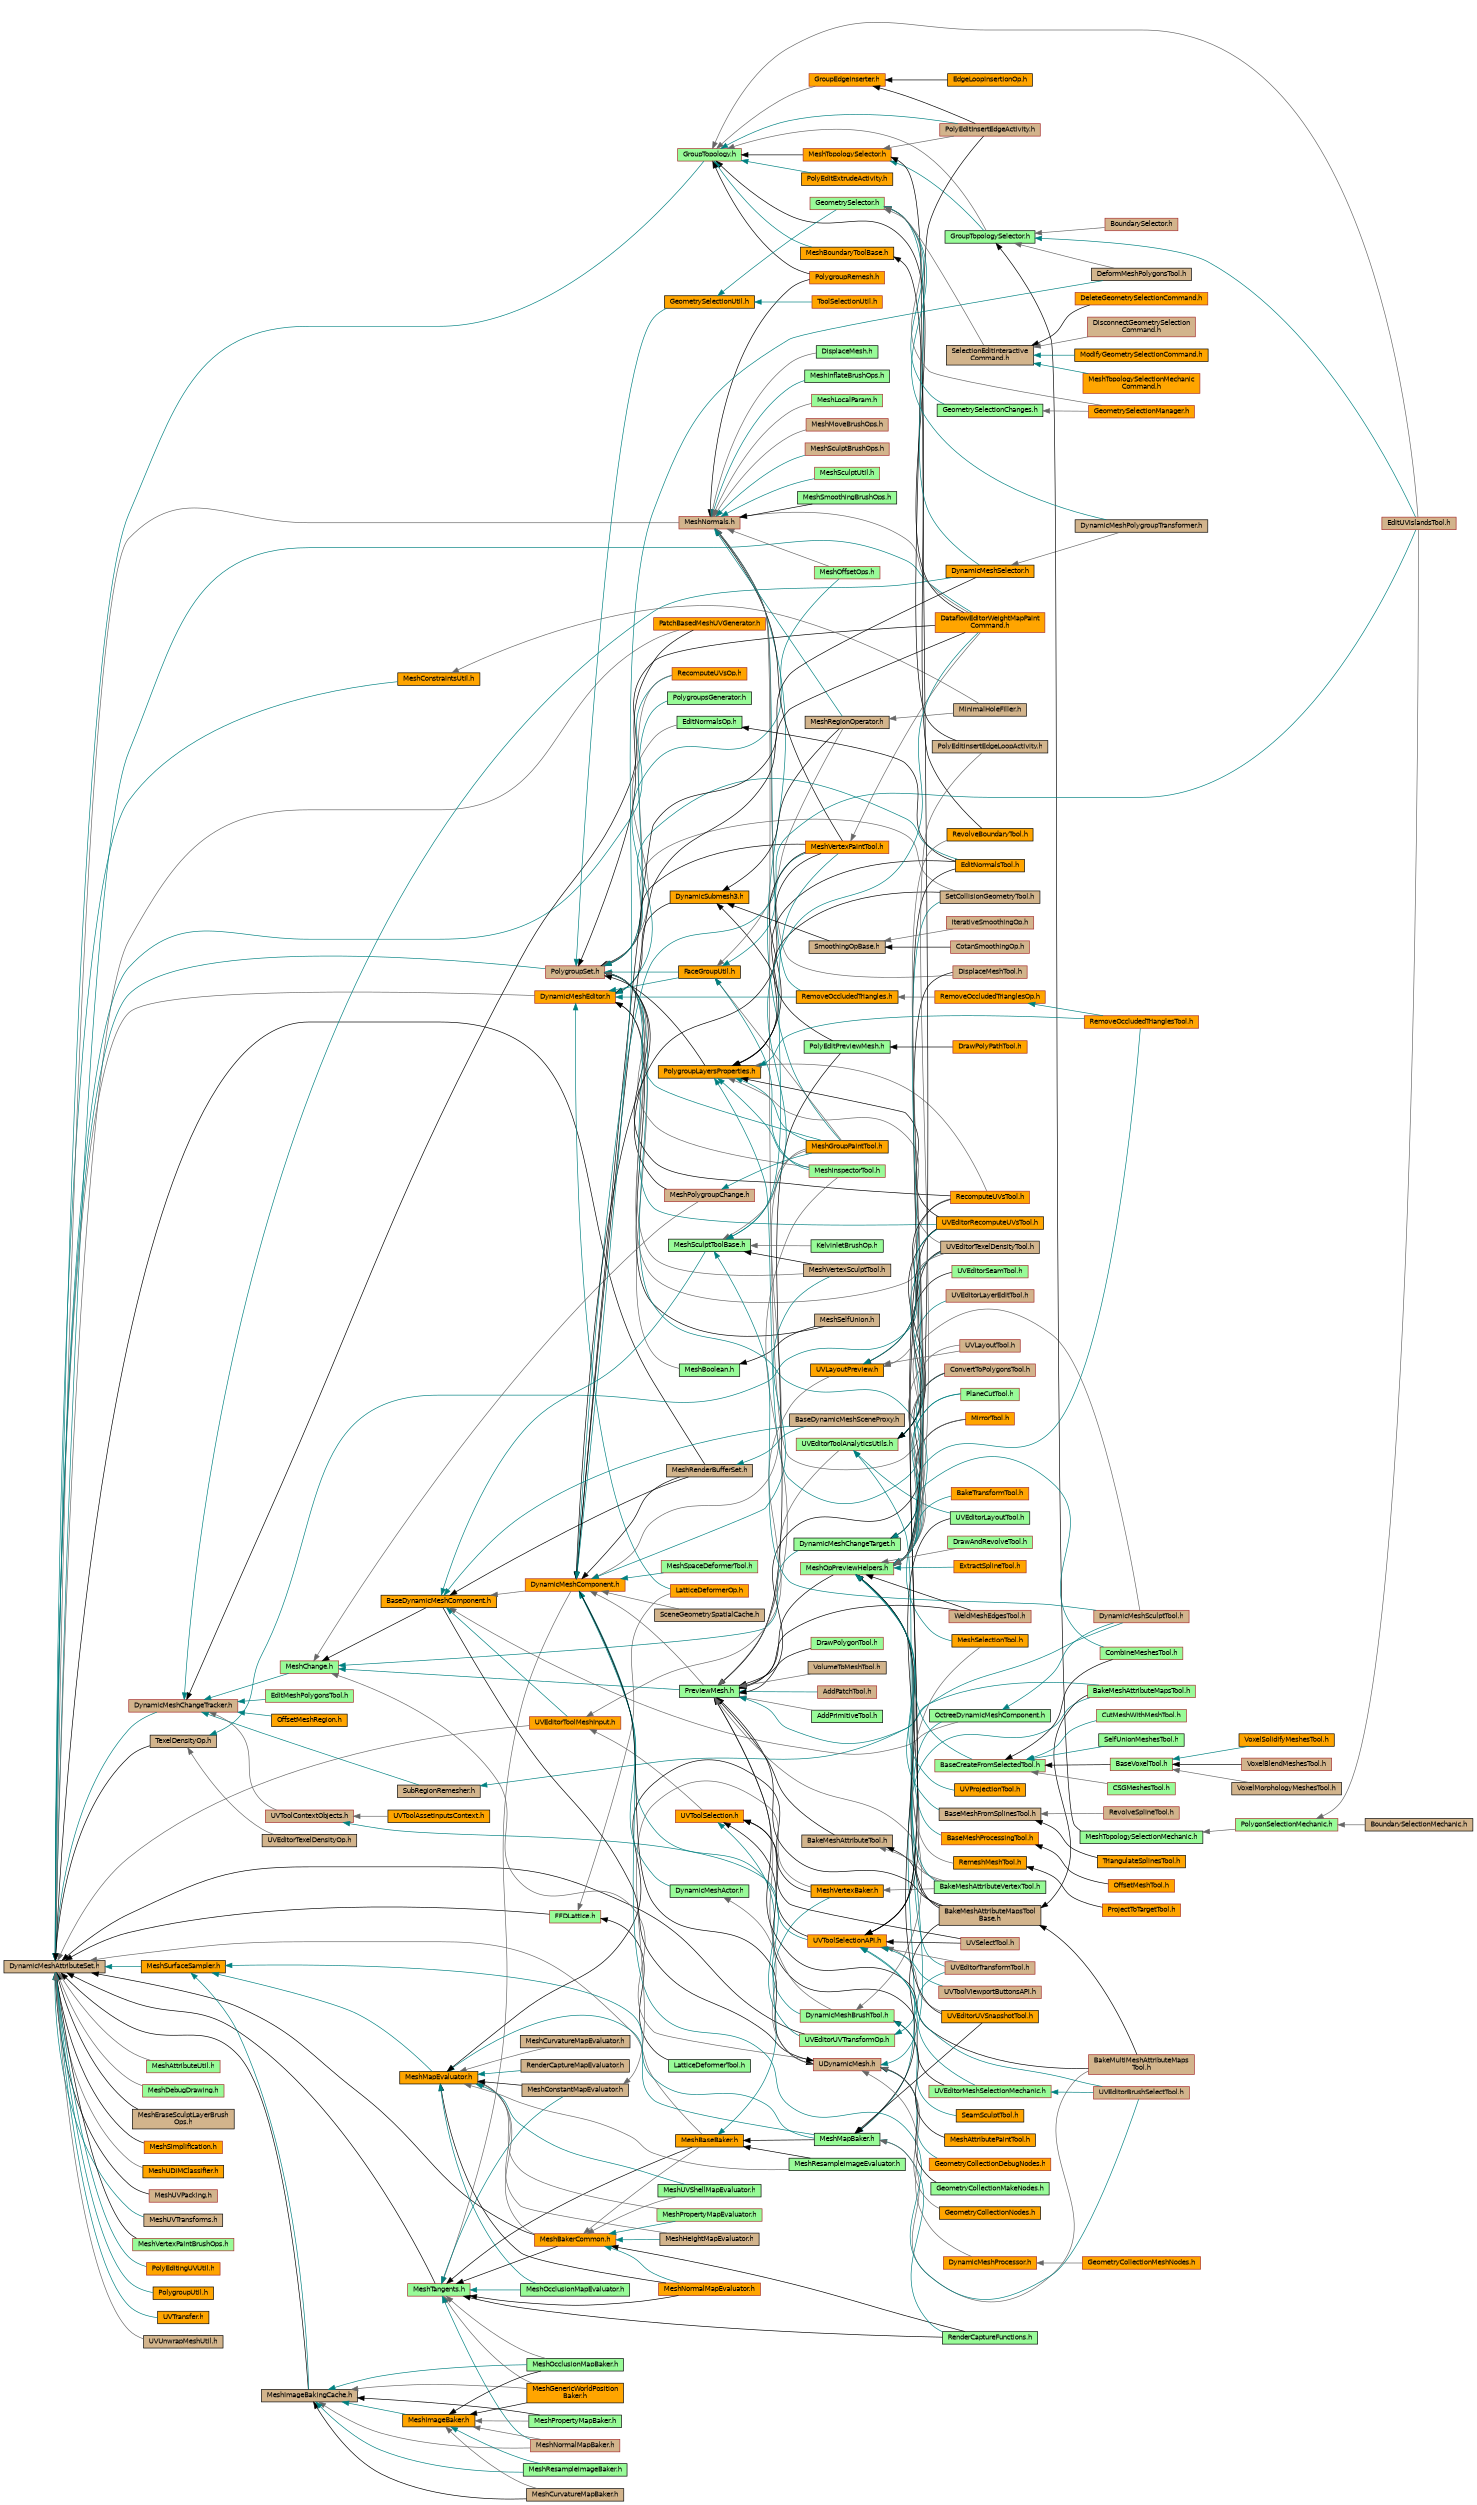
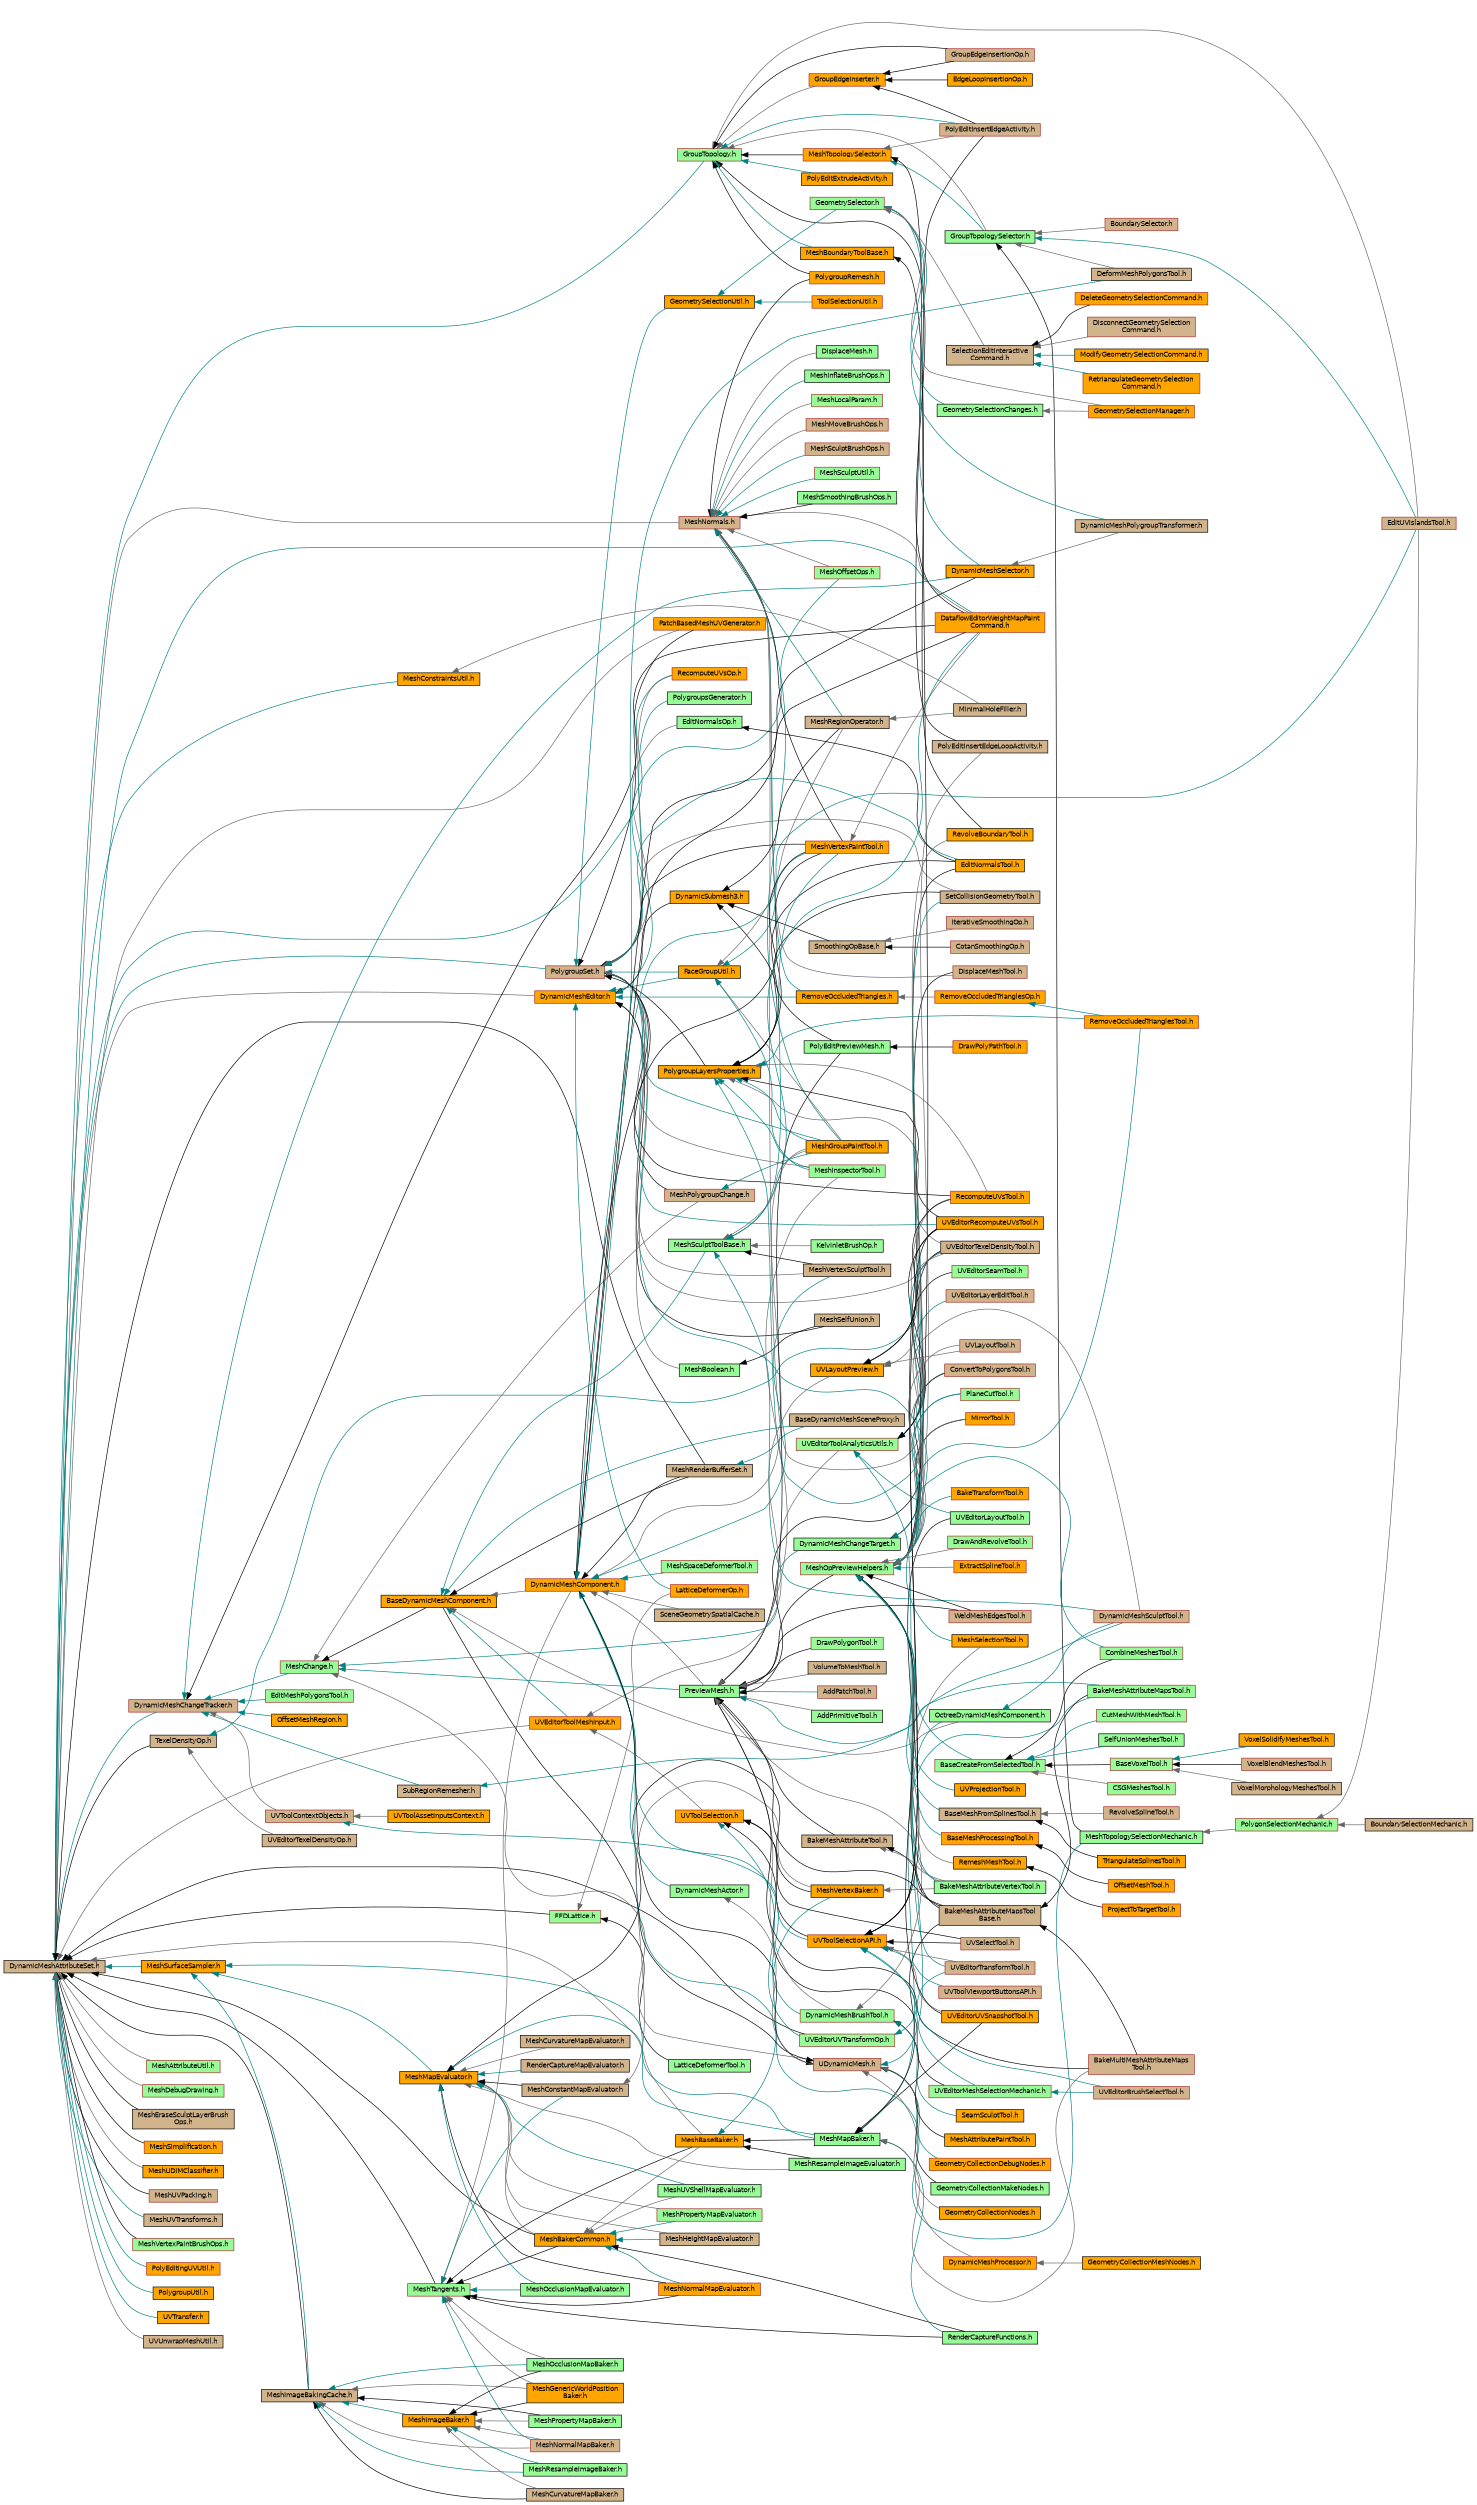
none -> (990, 55)
(1141, 383) -> (1141, 383)
(915, 1301) -> (915, 1301)
(793, 2107) -> (884, 2092)
(575, 2240) -> (575, 2240)
(1141, 2263) -> (1141, 2263)
